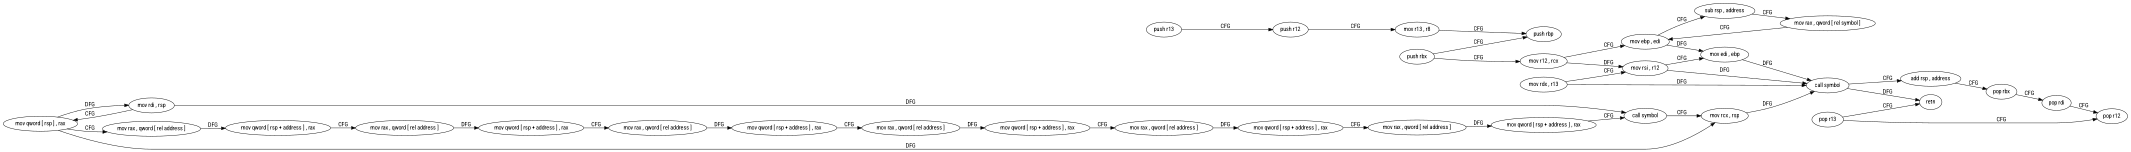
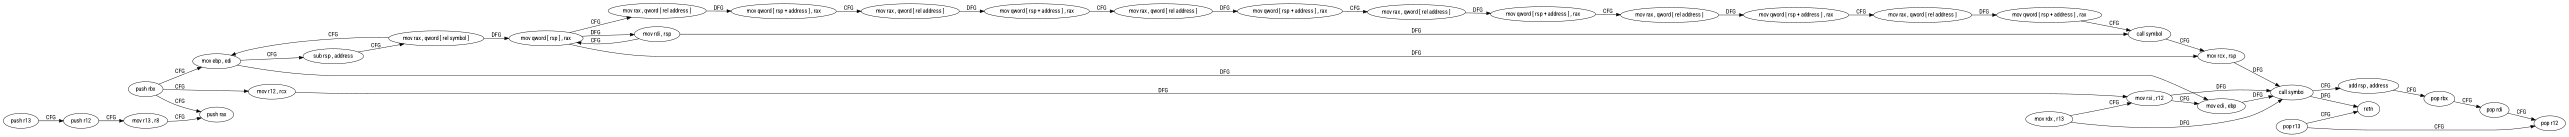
(1544, 34) -> (217, 115)
none -> (494, 38)
(1592, 52) -> (178, 76)
